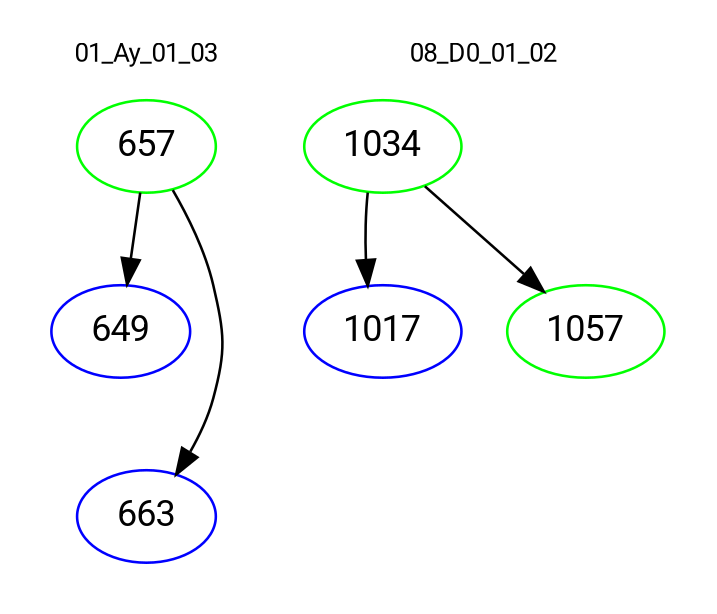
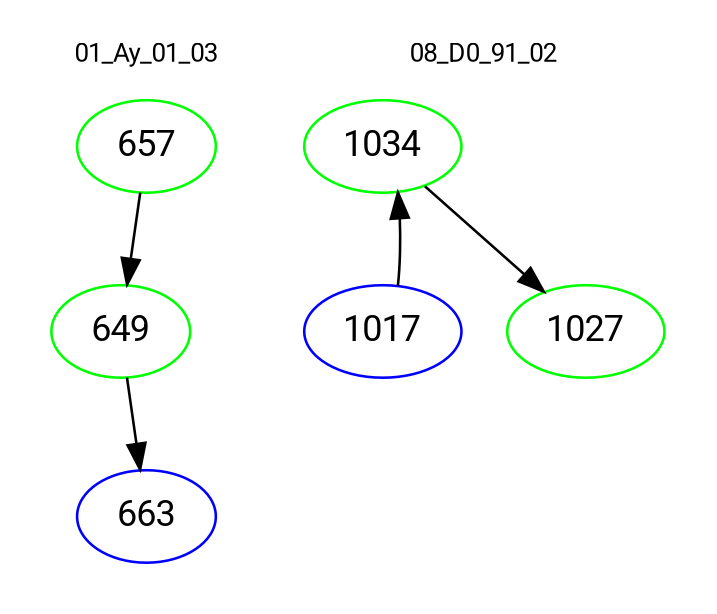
(484, 55) -> (484, 55)
(366, 226) -> (400, 252)
(220, 319) -> (132, 411)
(121, 331) -> (121, 331)
(586, 331) -> (586, 331)
